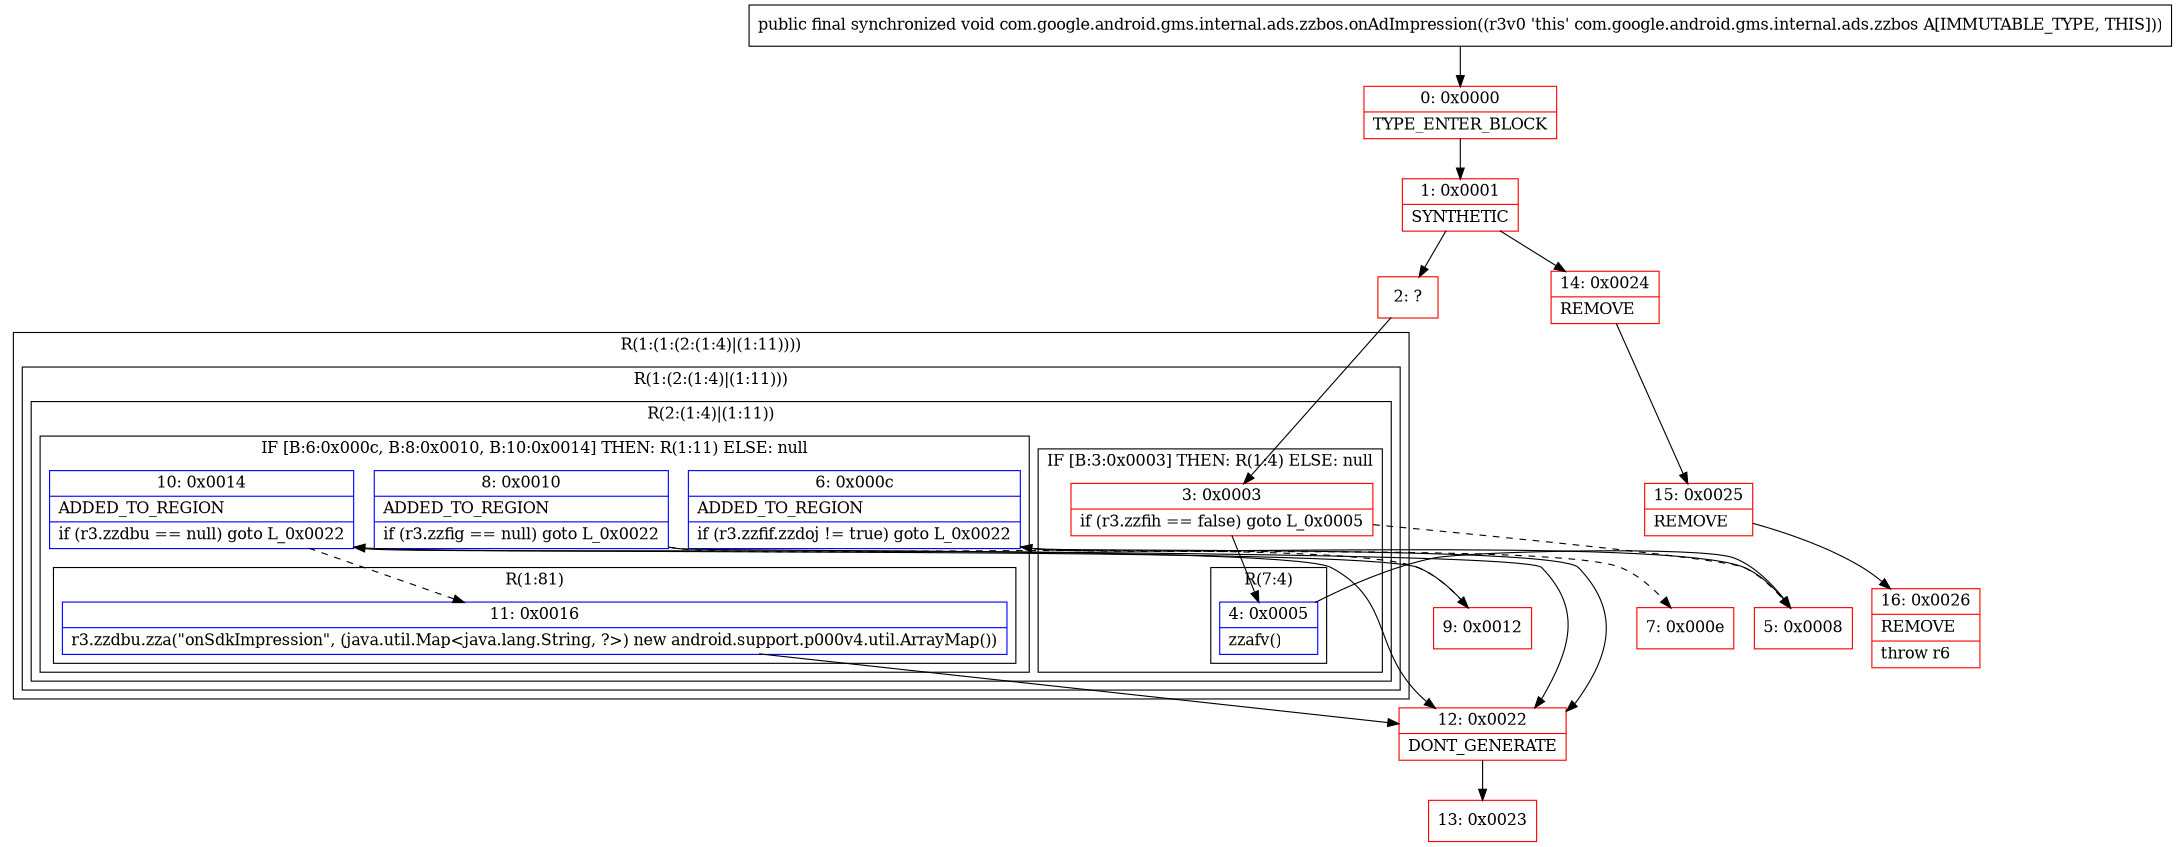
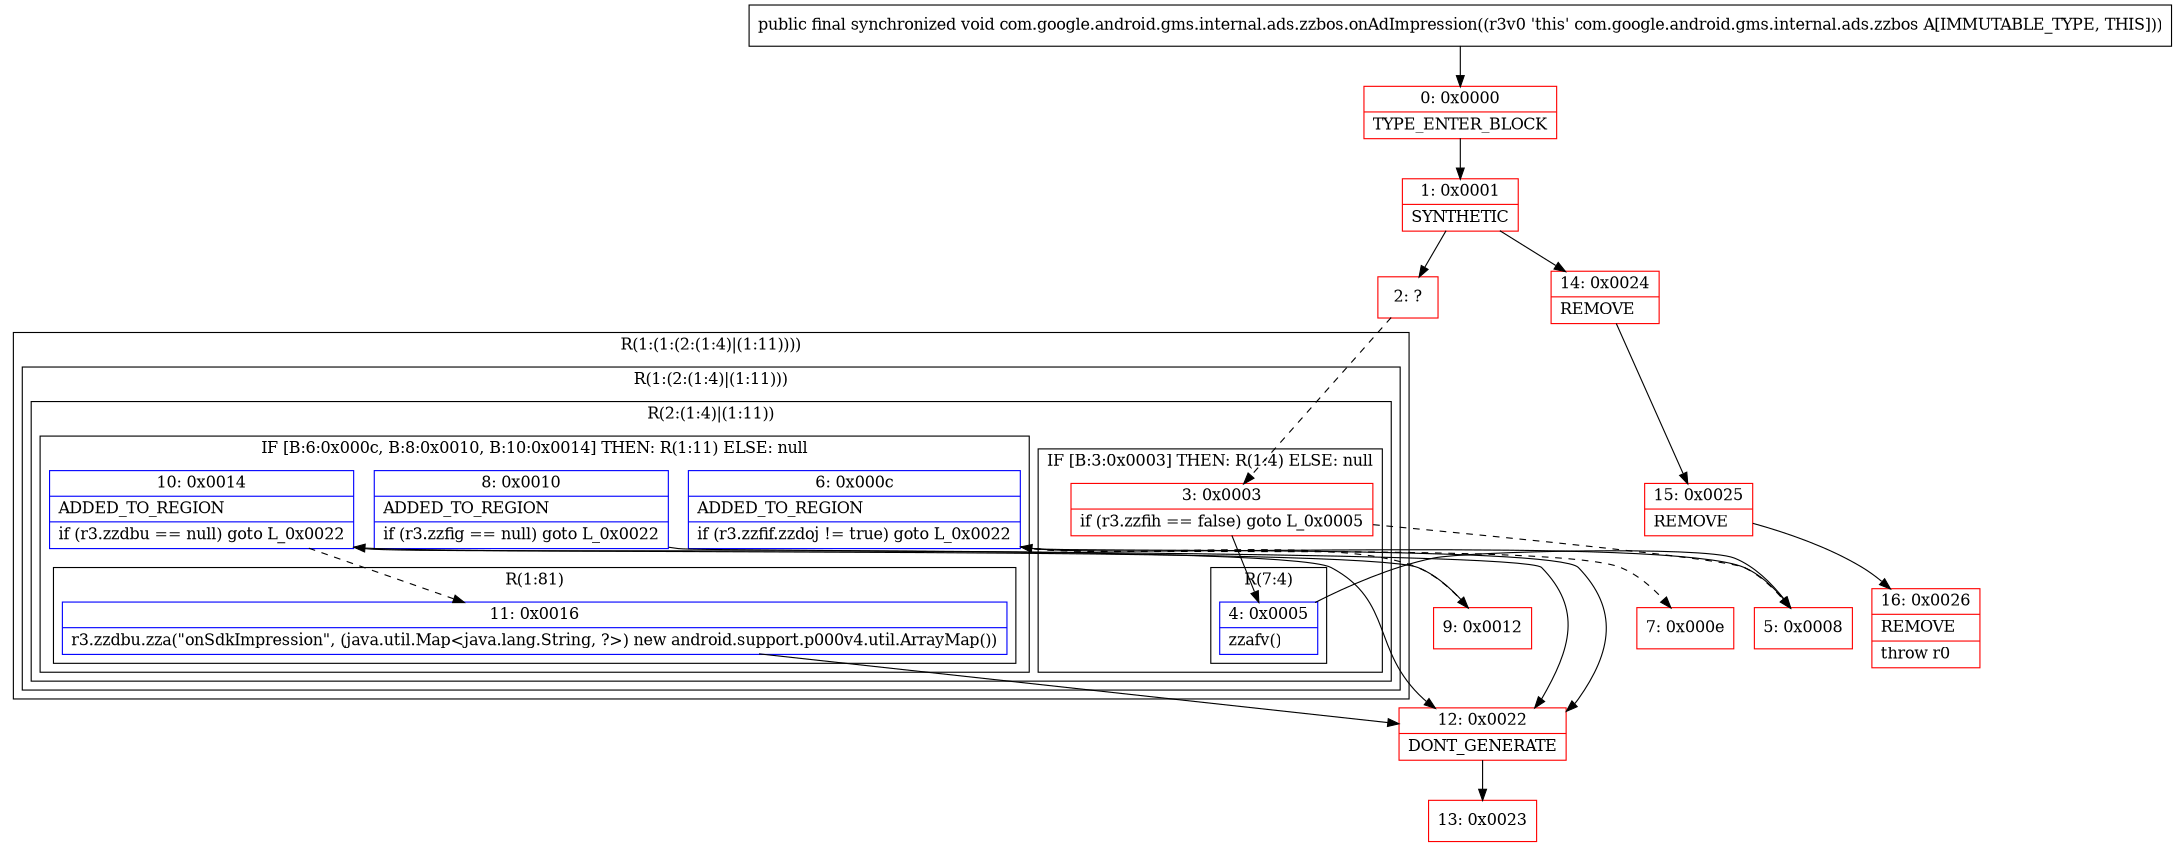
(1325, 393) -> (1325, 393)
(1071, 551) -> (1247, 550)
(1916, 654) -> (1916, 654)
